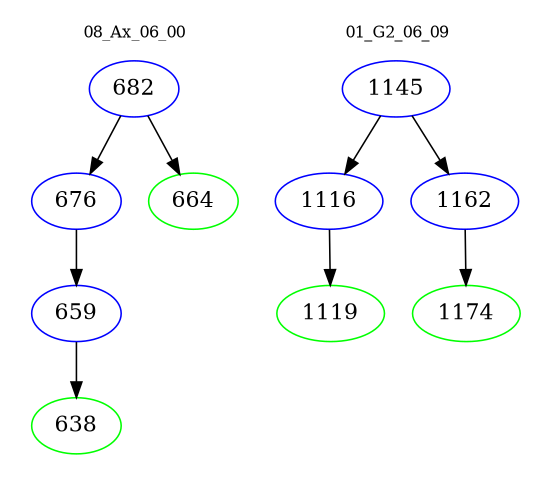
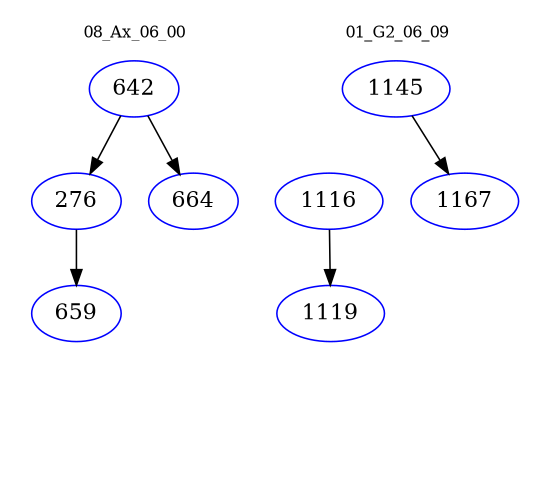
(134, 89) -> (134, 89)
(367, 138) -> none
(76, 201) -> (76, 201)
(193, 201) -> (193, 201)
(465, 201) -> (465, 201)
(331, 314) -> (331, 314)
(466, 314) -> none
(76, 426) -> none
